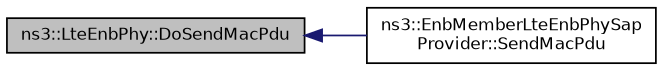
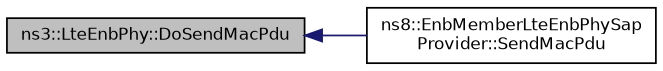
(511, 35) -> (511, 35)
